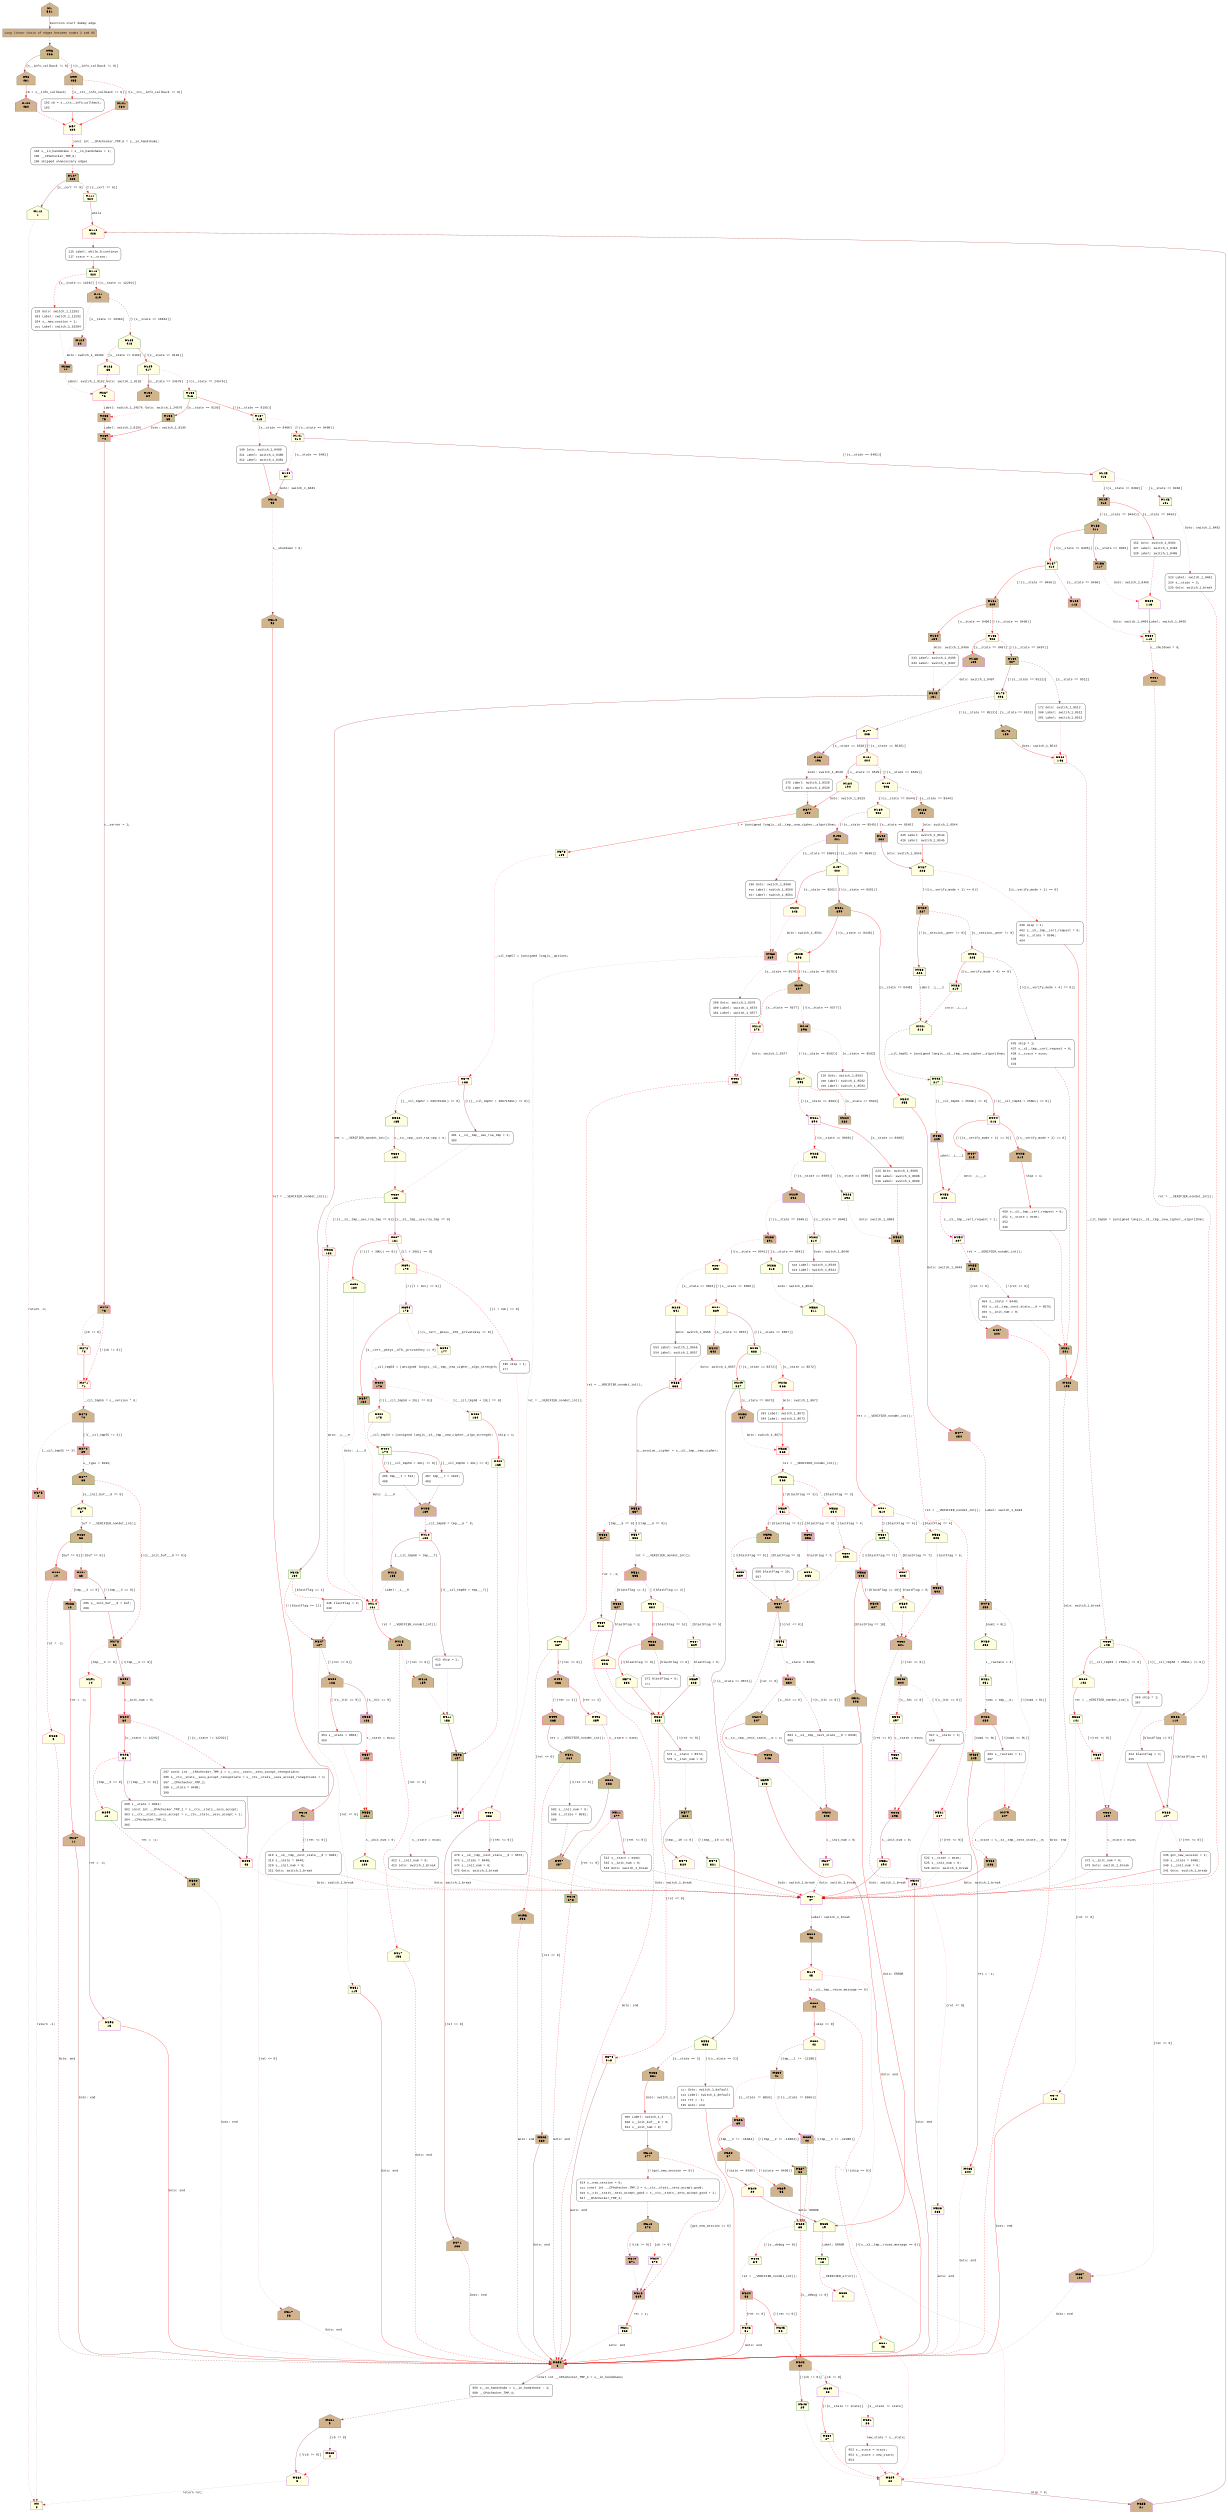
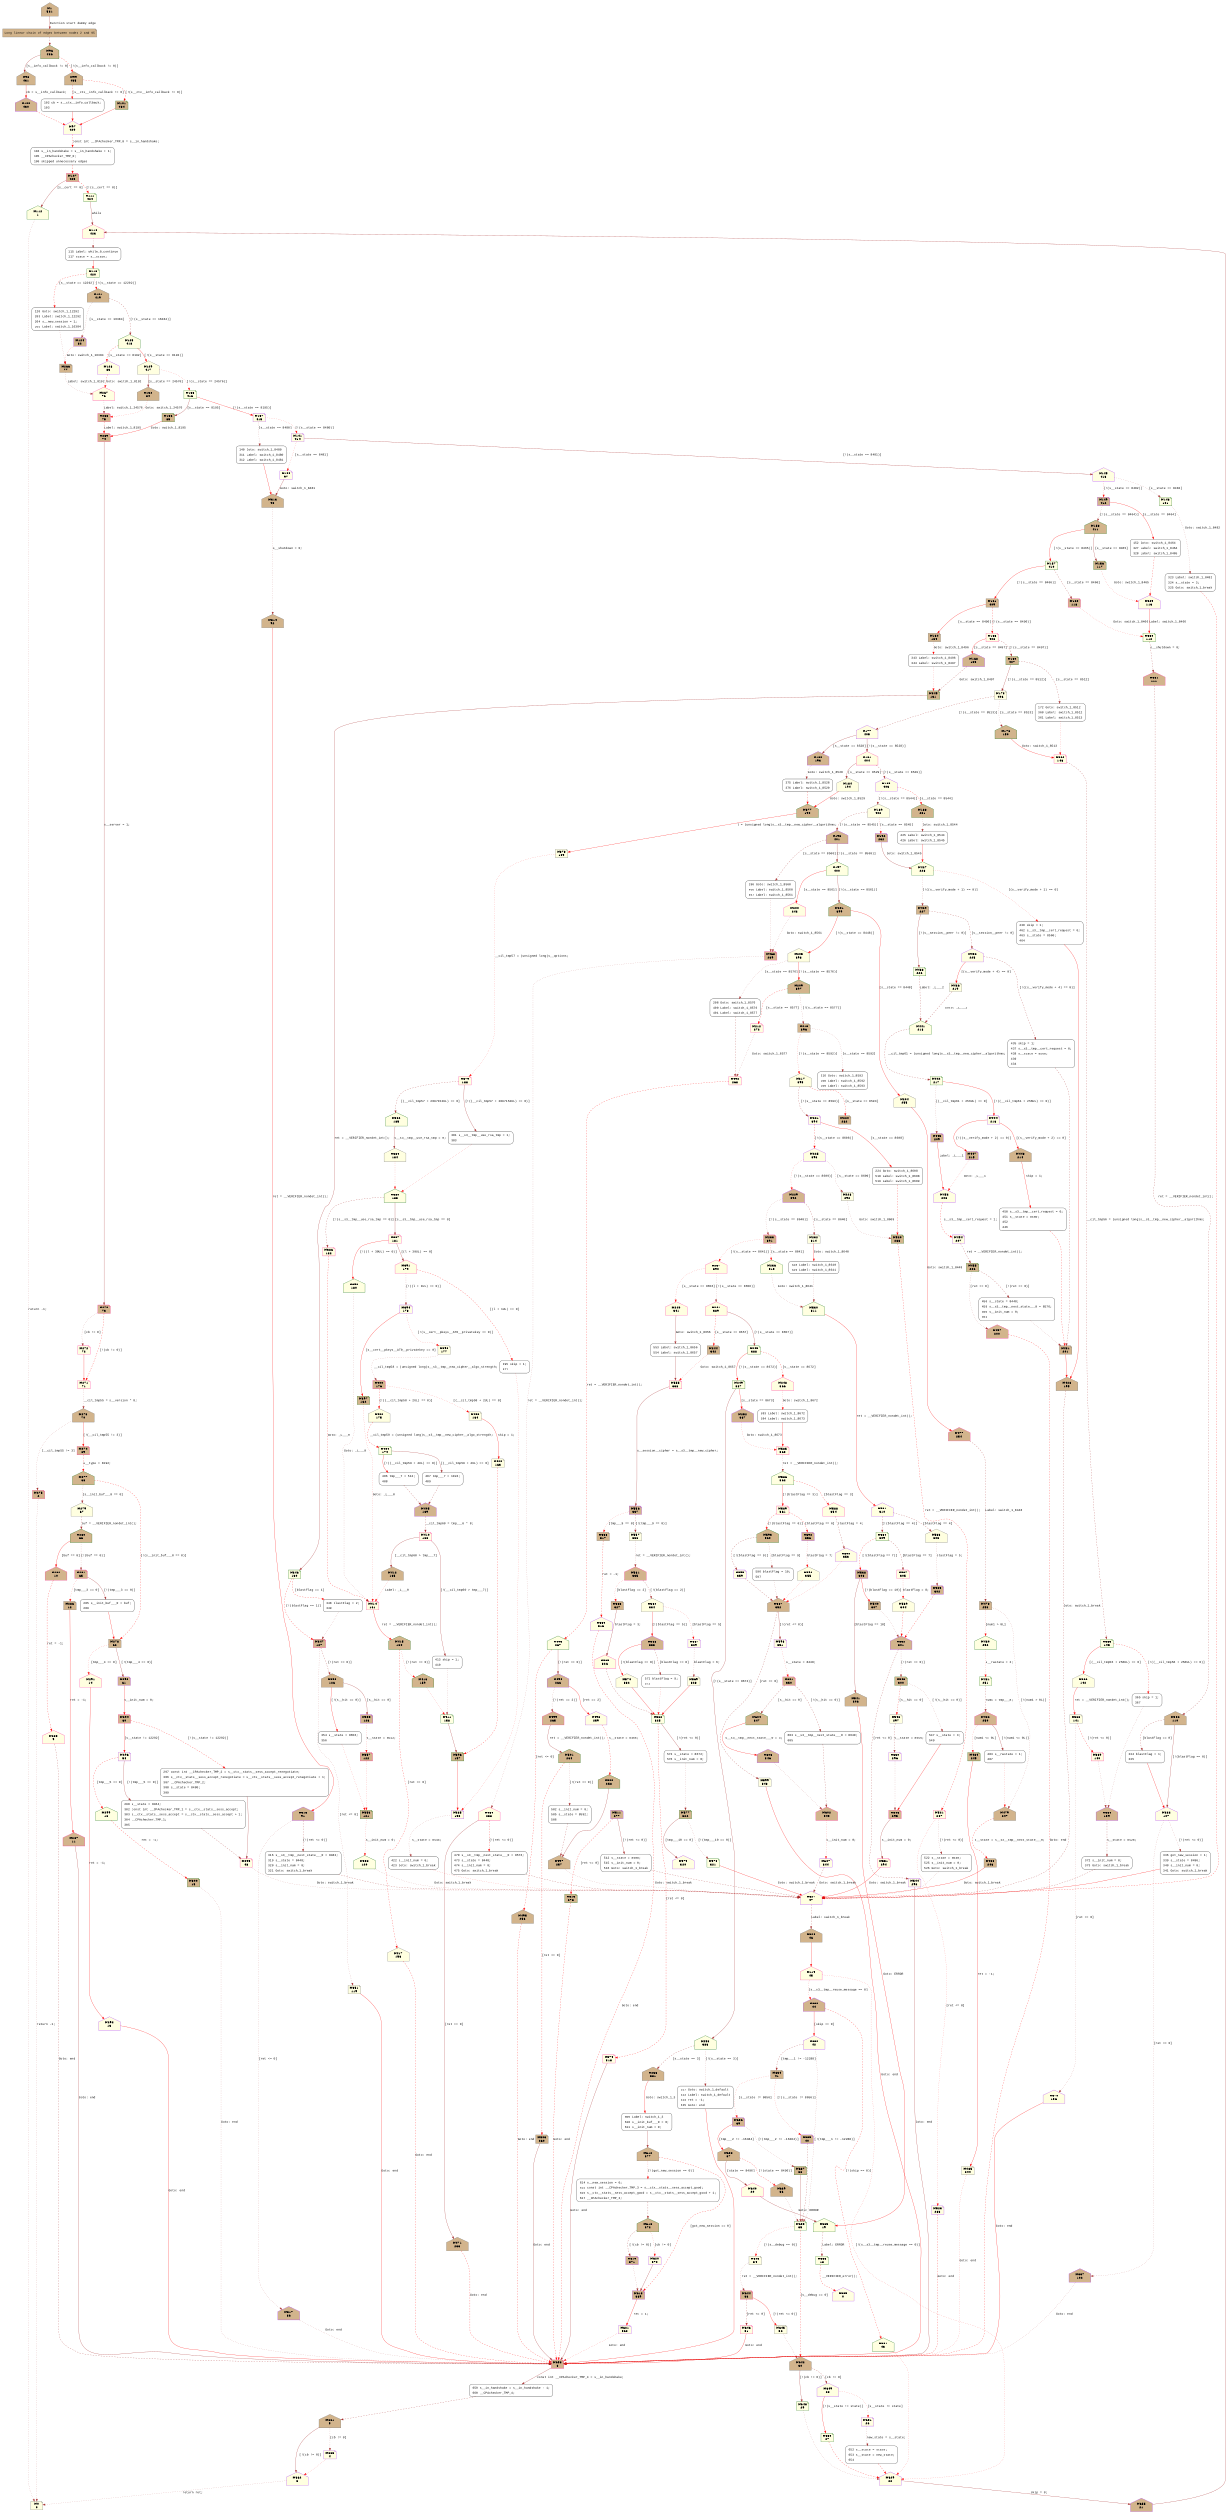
(73, 178) -> (73, 178)
